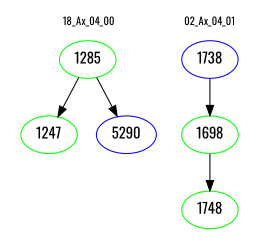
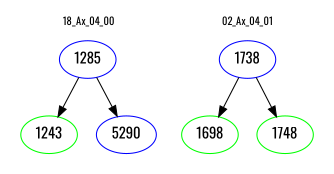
(88, 60) -> (88, 60)
(49, 135) -> (49, 135)
(210, 167) -> (264, 92)
